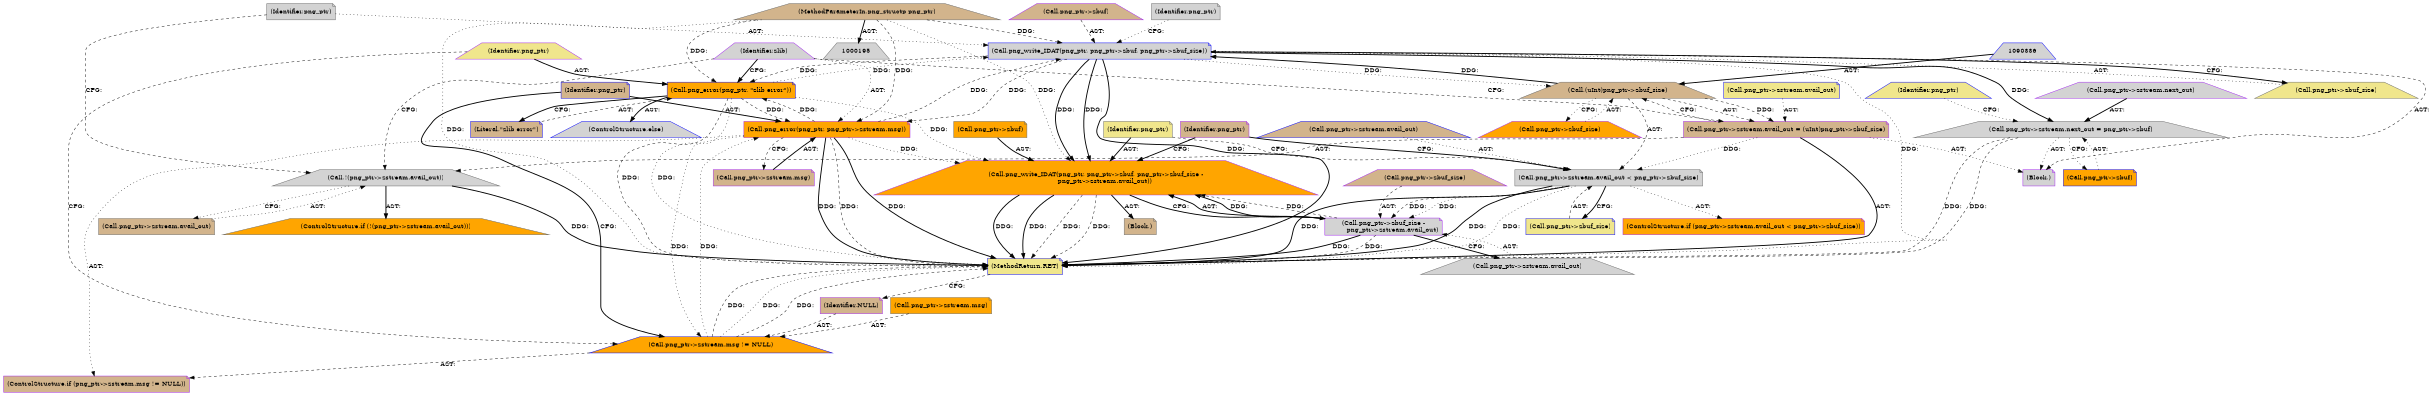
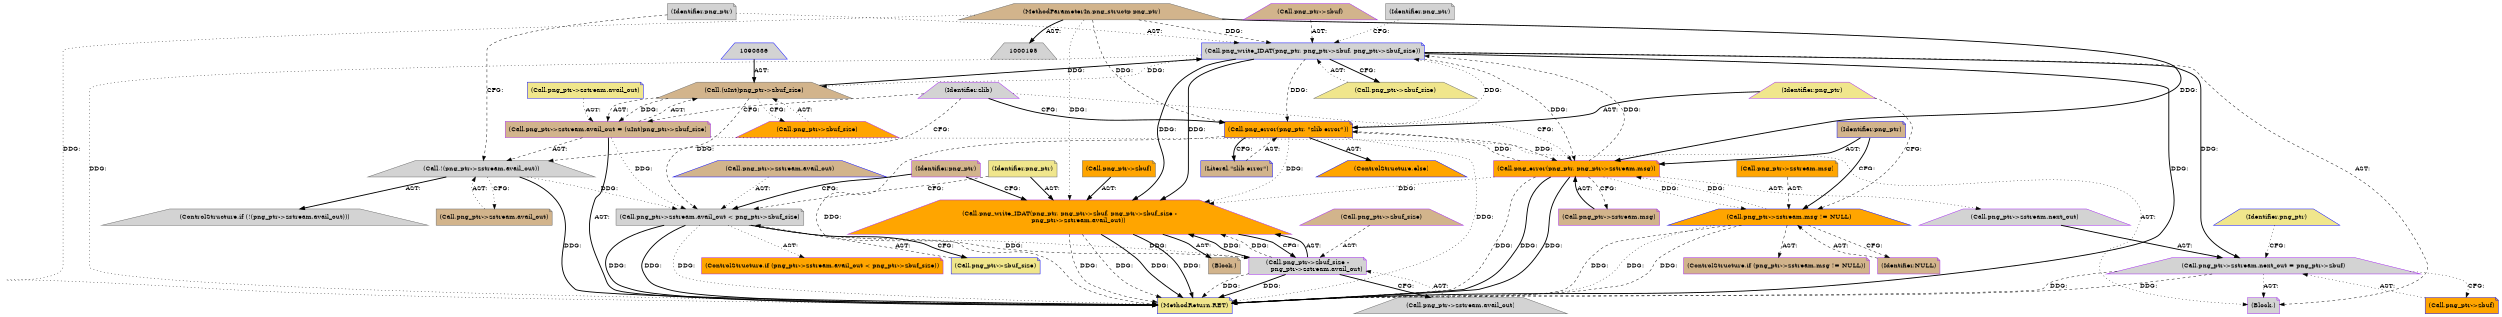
(895, 74) -> (1992, 43)
(879, 90) -> (1547, 130)
(1689, 110) -> (679, 110)
(626, 130) -> (1391, 169)
(1656, 130) -> (707, 149)
(2071, 130) -> (2264, 266)
(333, 150) -> (1818, 196)
none -> (597, 191)
(386, 227) -> (265, 217)
(939, 286) -> (1847, 241)
